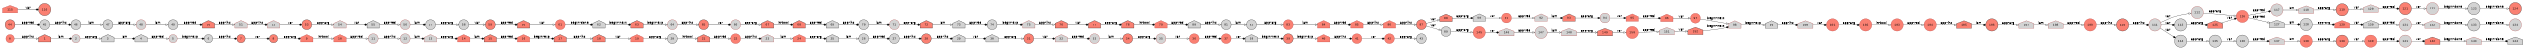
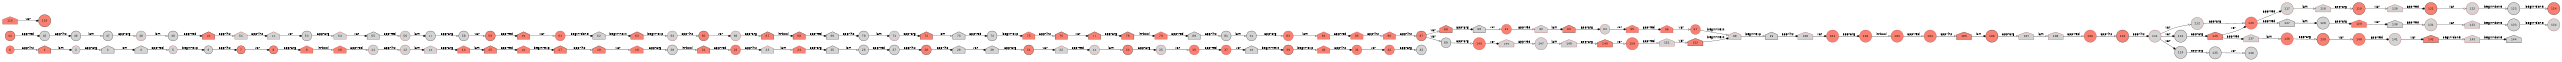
(307, 25) -> (307, 36)
(1029, 25) -> (1029, 36)
(2258, 41) -> (2232, 39)
